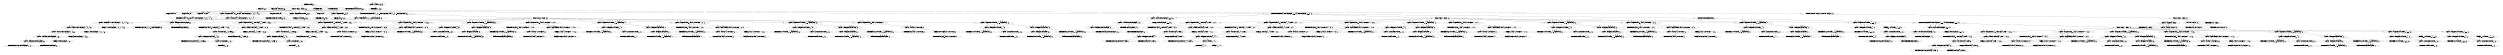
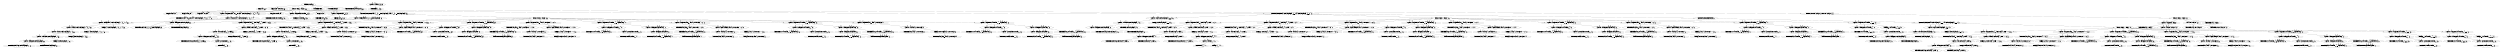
(214, 28) -> none
